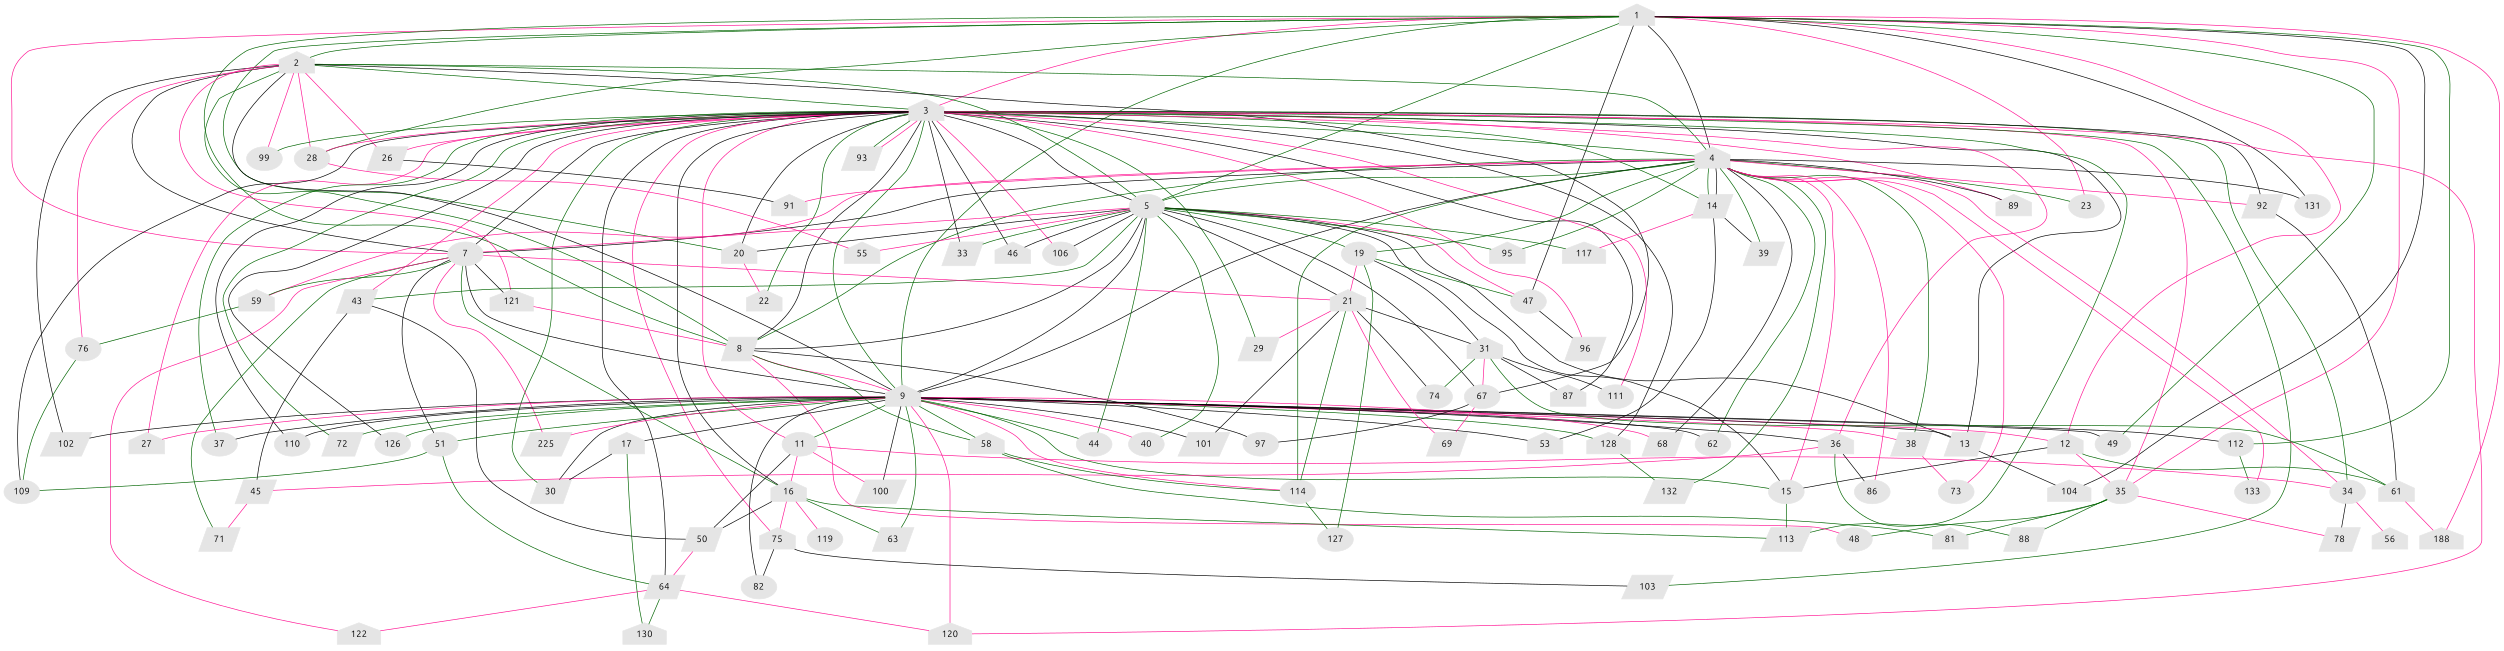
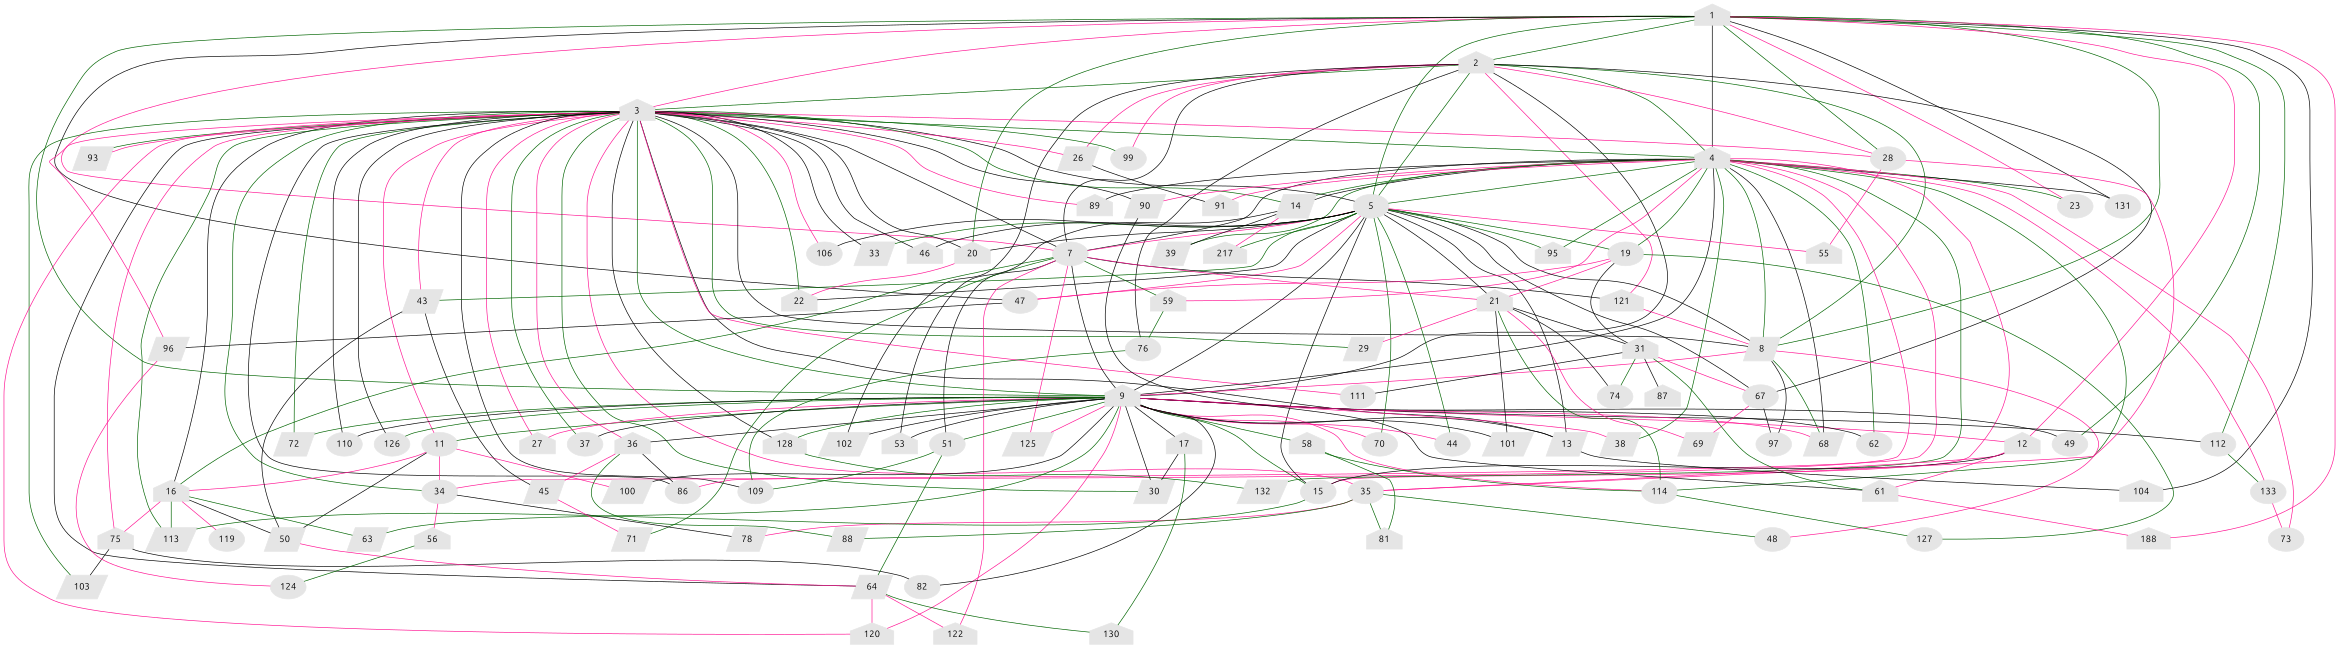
(2297, 56) -> (2006, 462)
(95, 137) -> (1249, 163)
(1388, 184) -> (254, 322)
(2262, 206) -> (1145, 206)
(1584, 254) -> (1225, 254)
(1440, 277) -> (1267, 284)
none -> (1095, 283)
(842, 383) -> (1800, 394)
(1024, 424) -> (1340, 425)
(546, 444) -> (1028, 444)
(1146, 444) -> (1380, 444)
(2234, 468) -> (1931, 477)
(1936, 470) -> (2278, 519)
none -> (288, 587)
